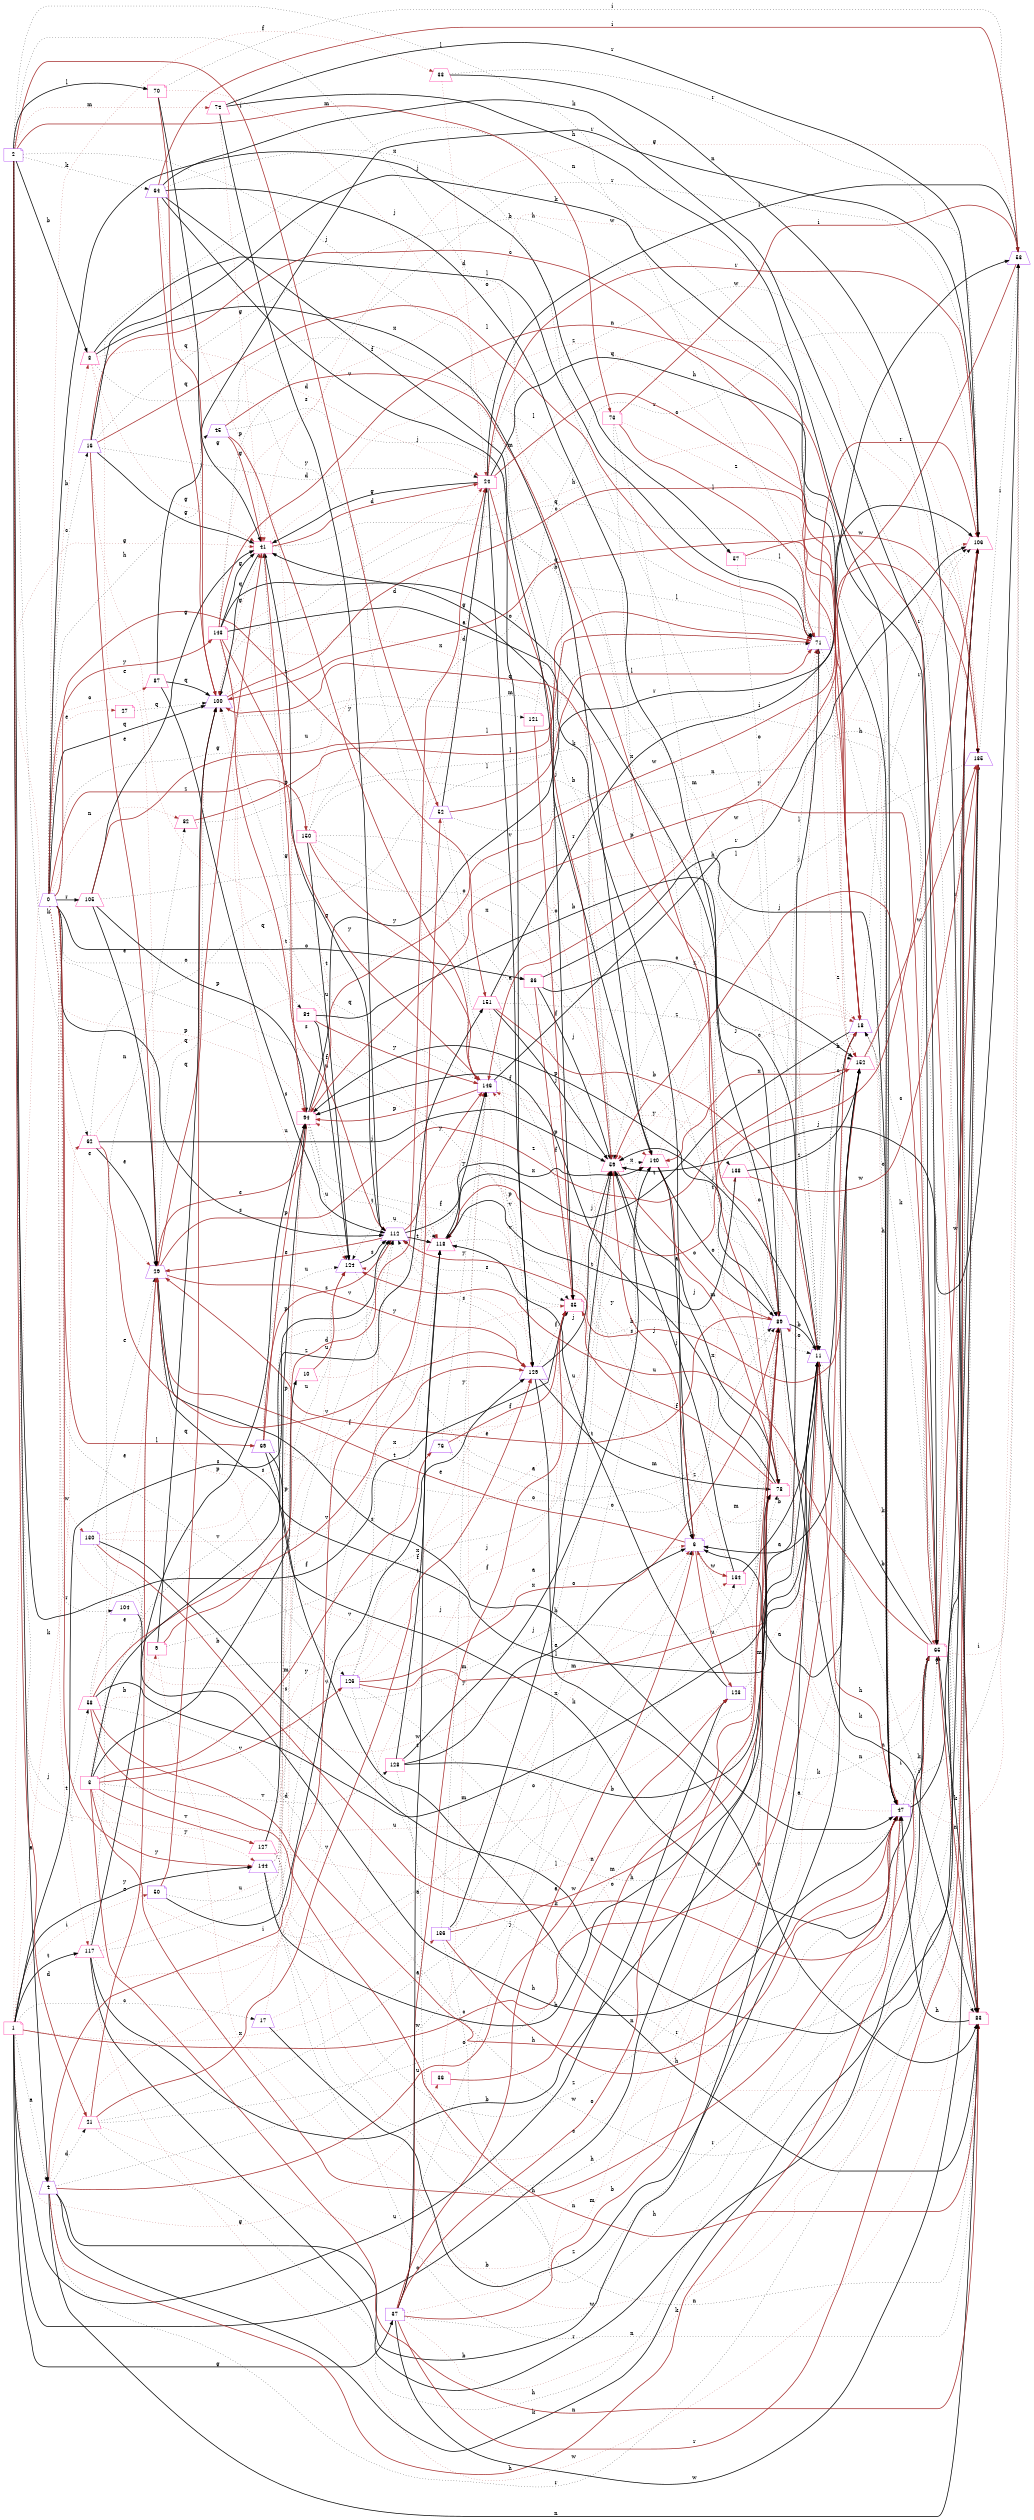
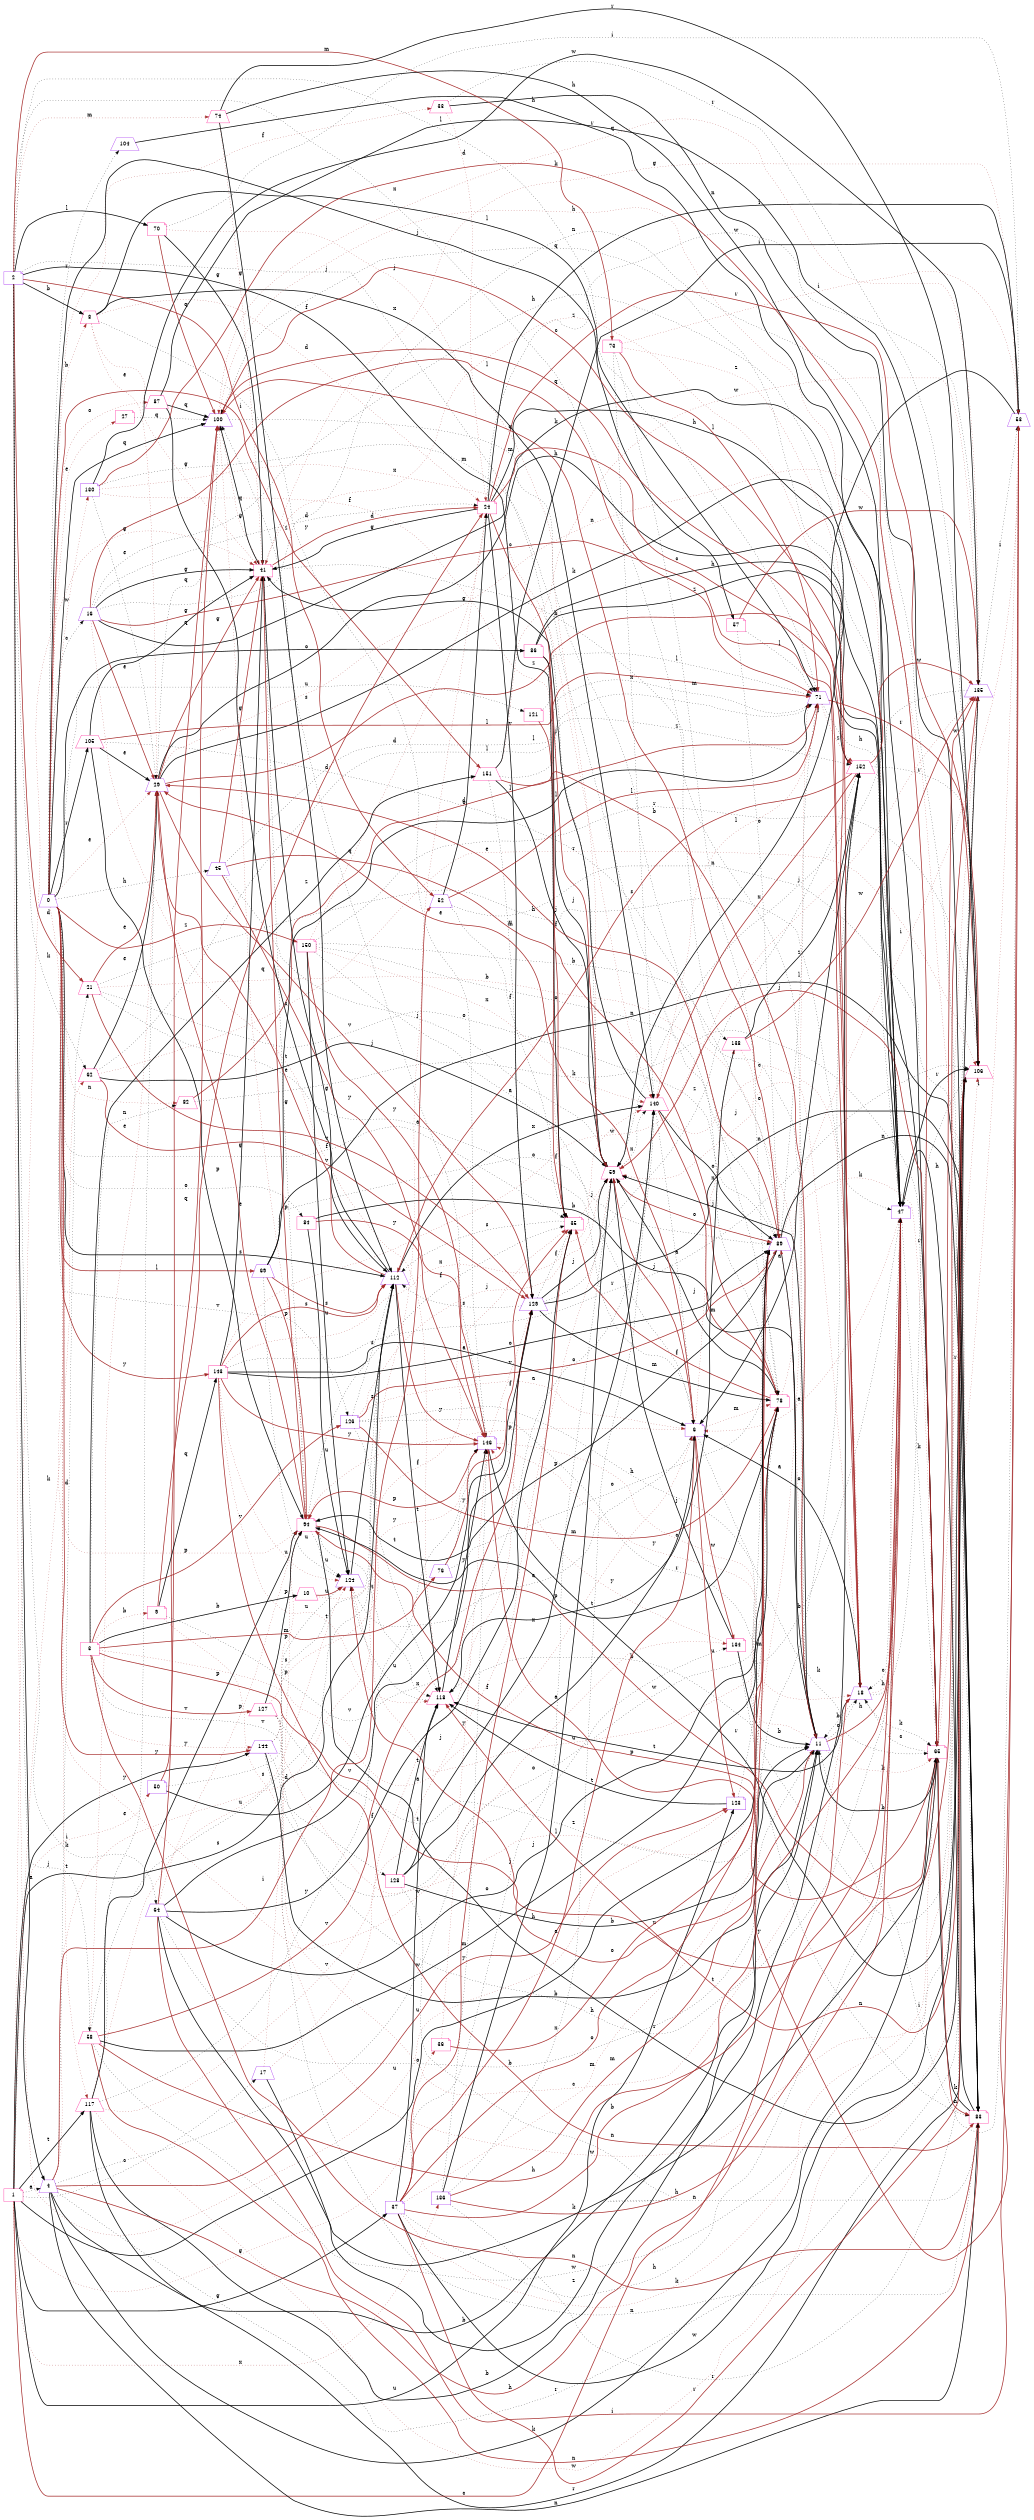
(778, 233) -> (850, 284)
(190, 1200) -> (187, 1494)
(677, 1295) -> (676, 1257)
